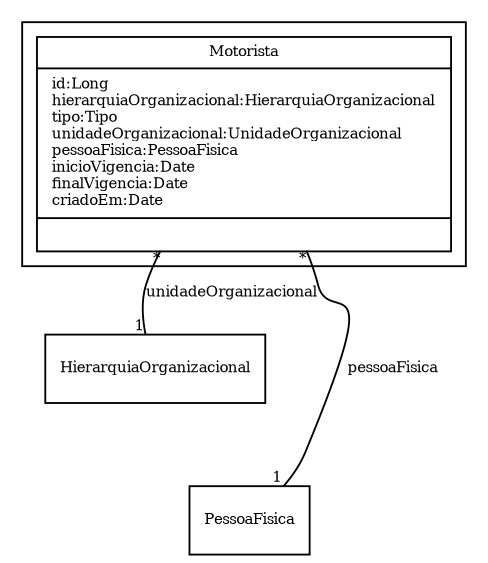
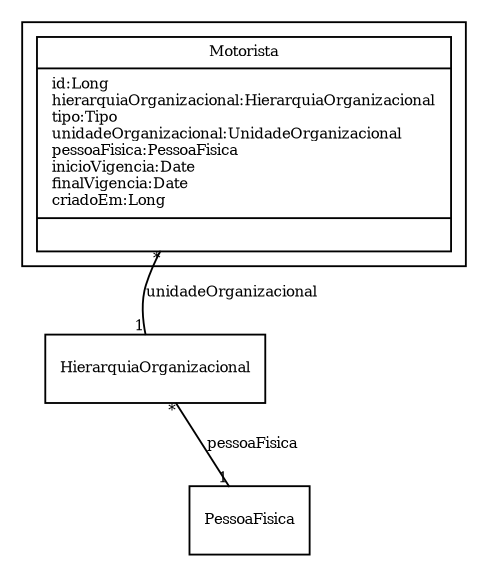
(108, 201) -> (109, 201)
(338, 365) -> (203, 445)
